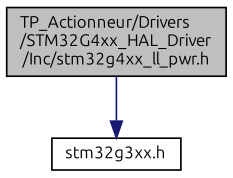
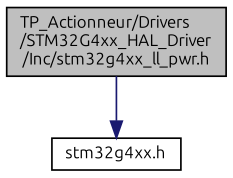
(116, 154) -> (116, 154)
